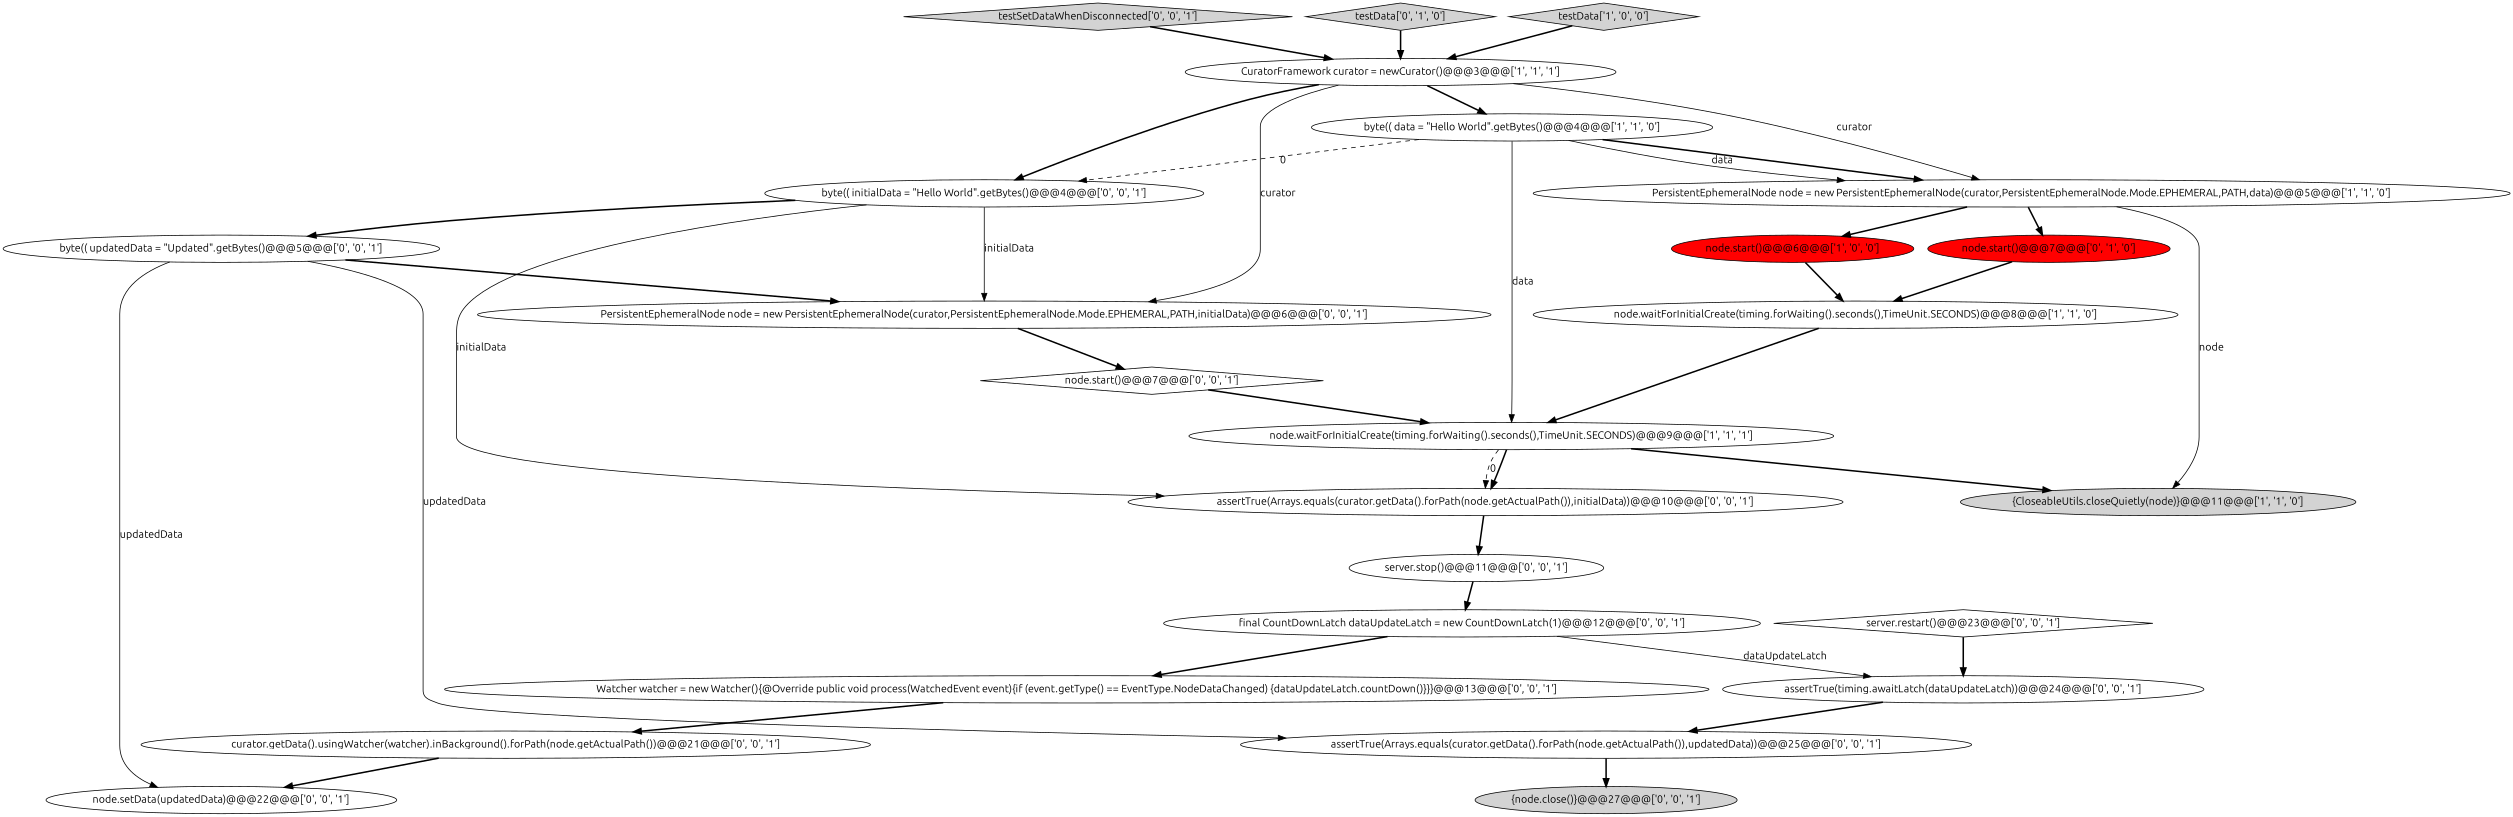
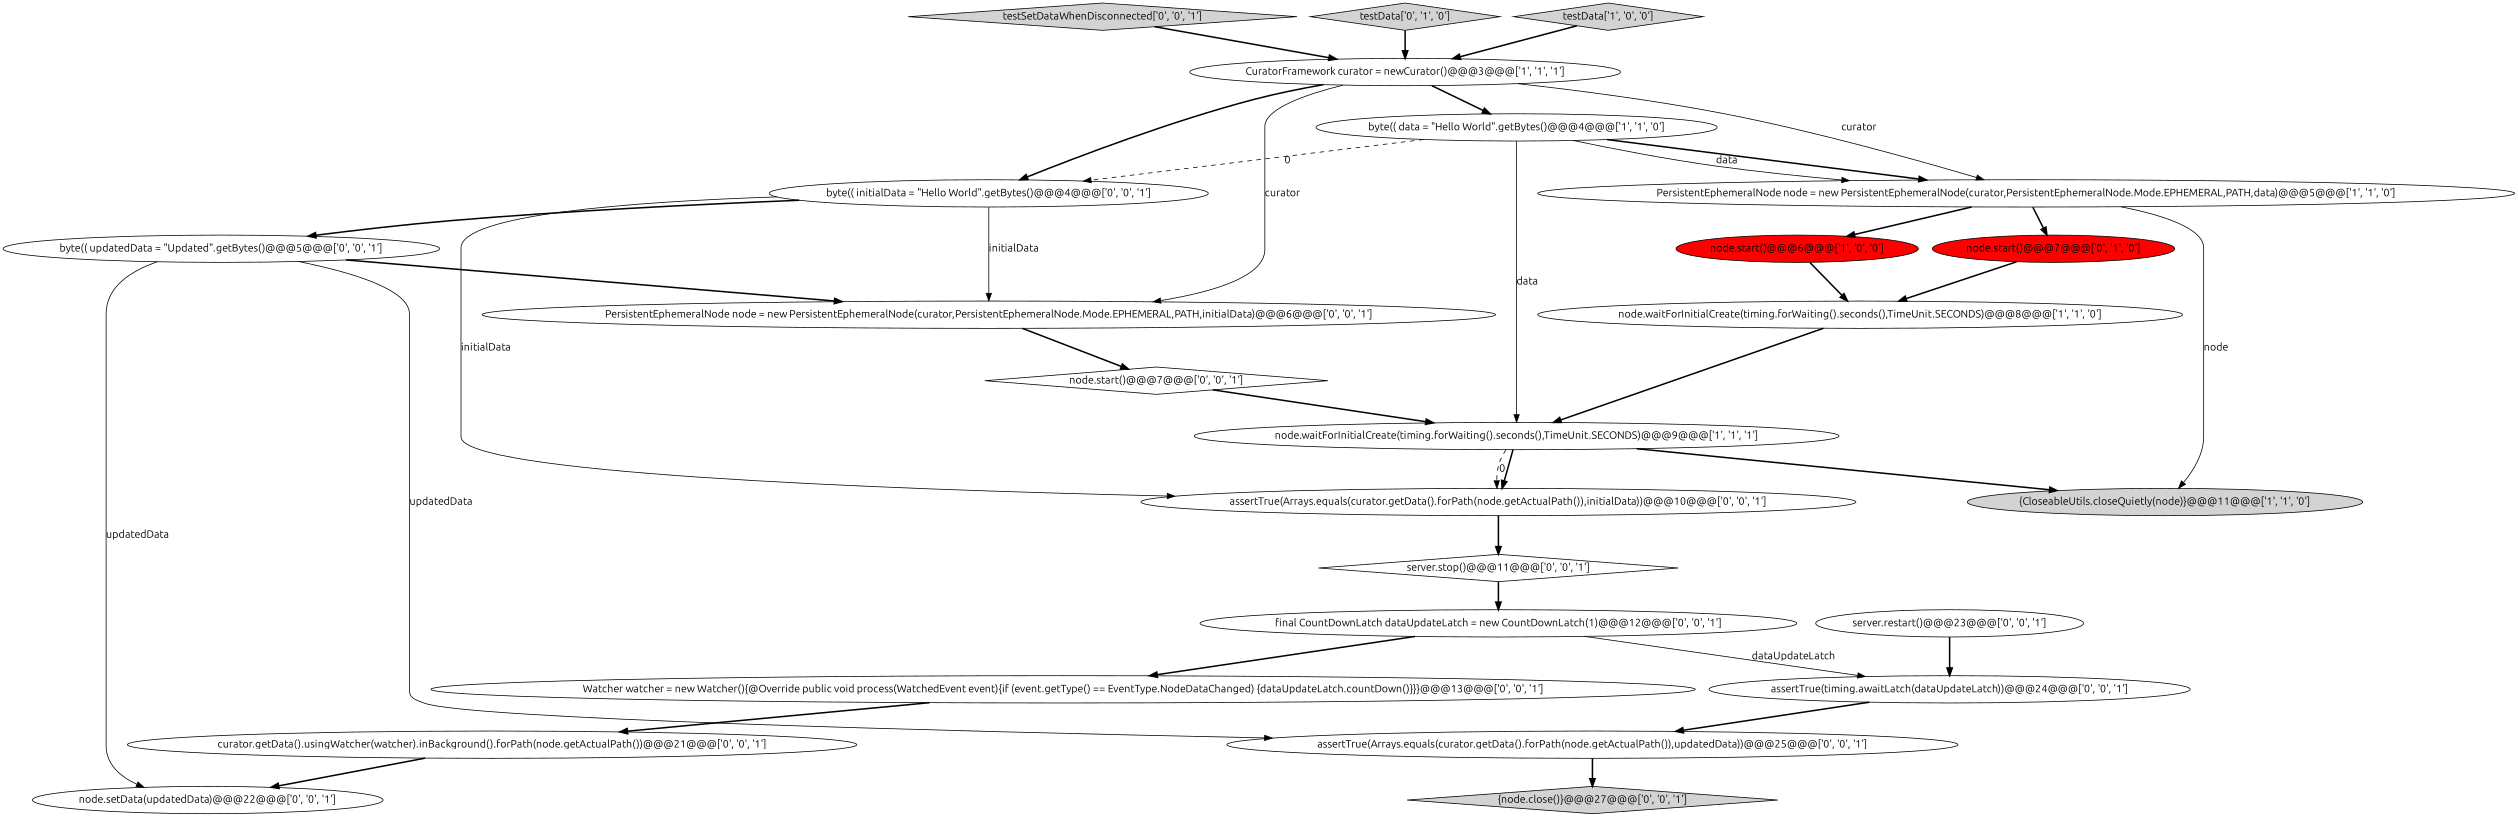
(1476, 568) -> (1498, 568)
(1963, 623) -> (1950, 623)
(1606, 800) -> (1592, 800)
